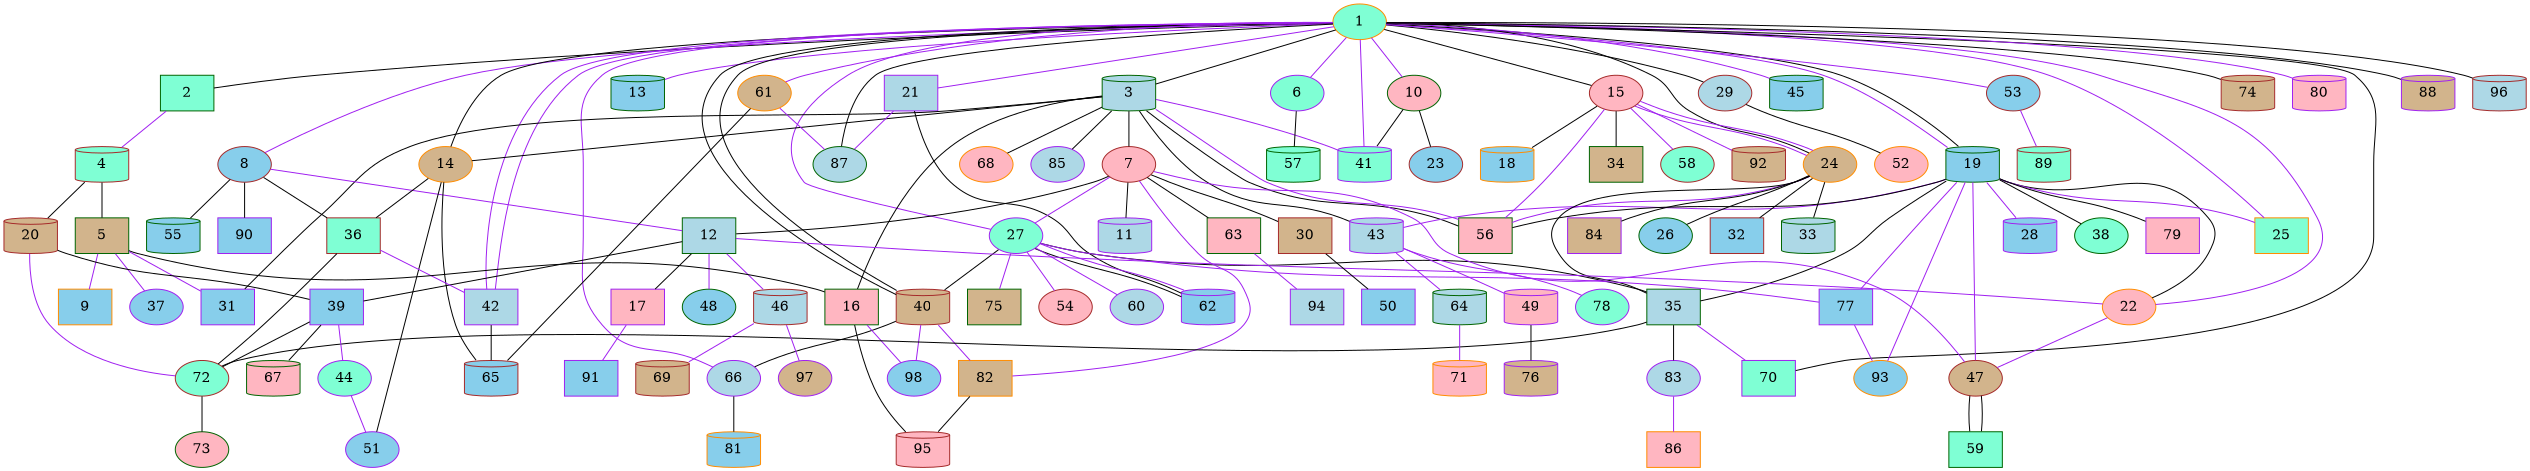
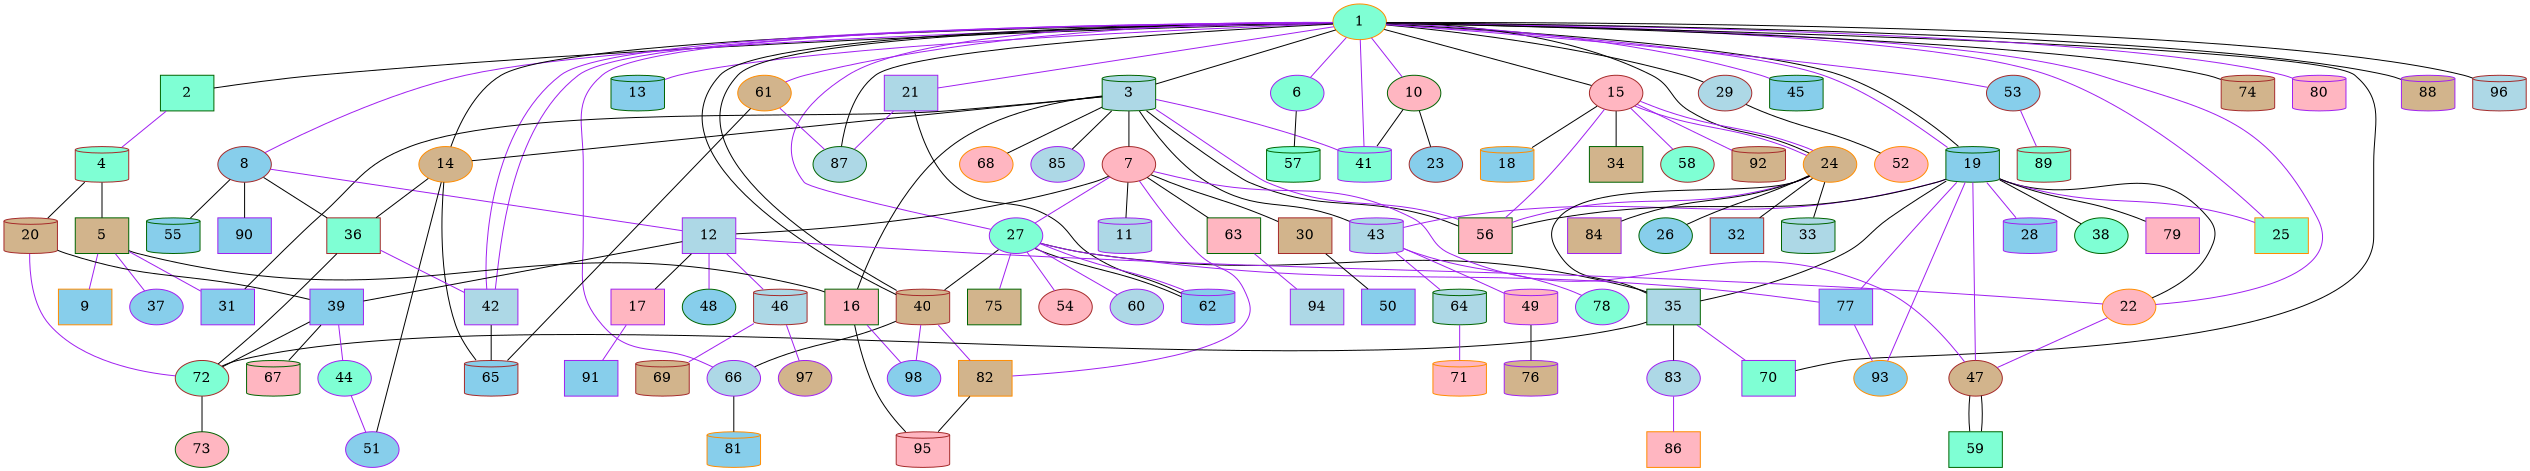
(709, 236) -> (709, 236)
